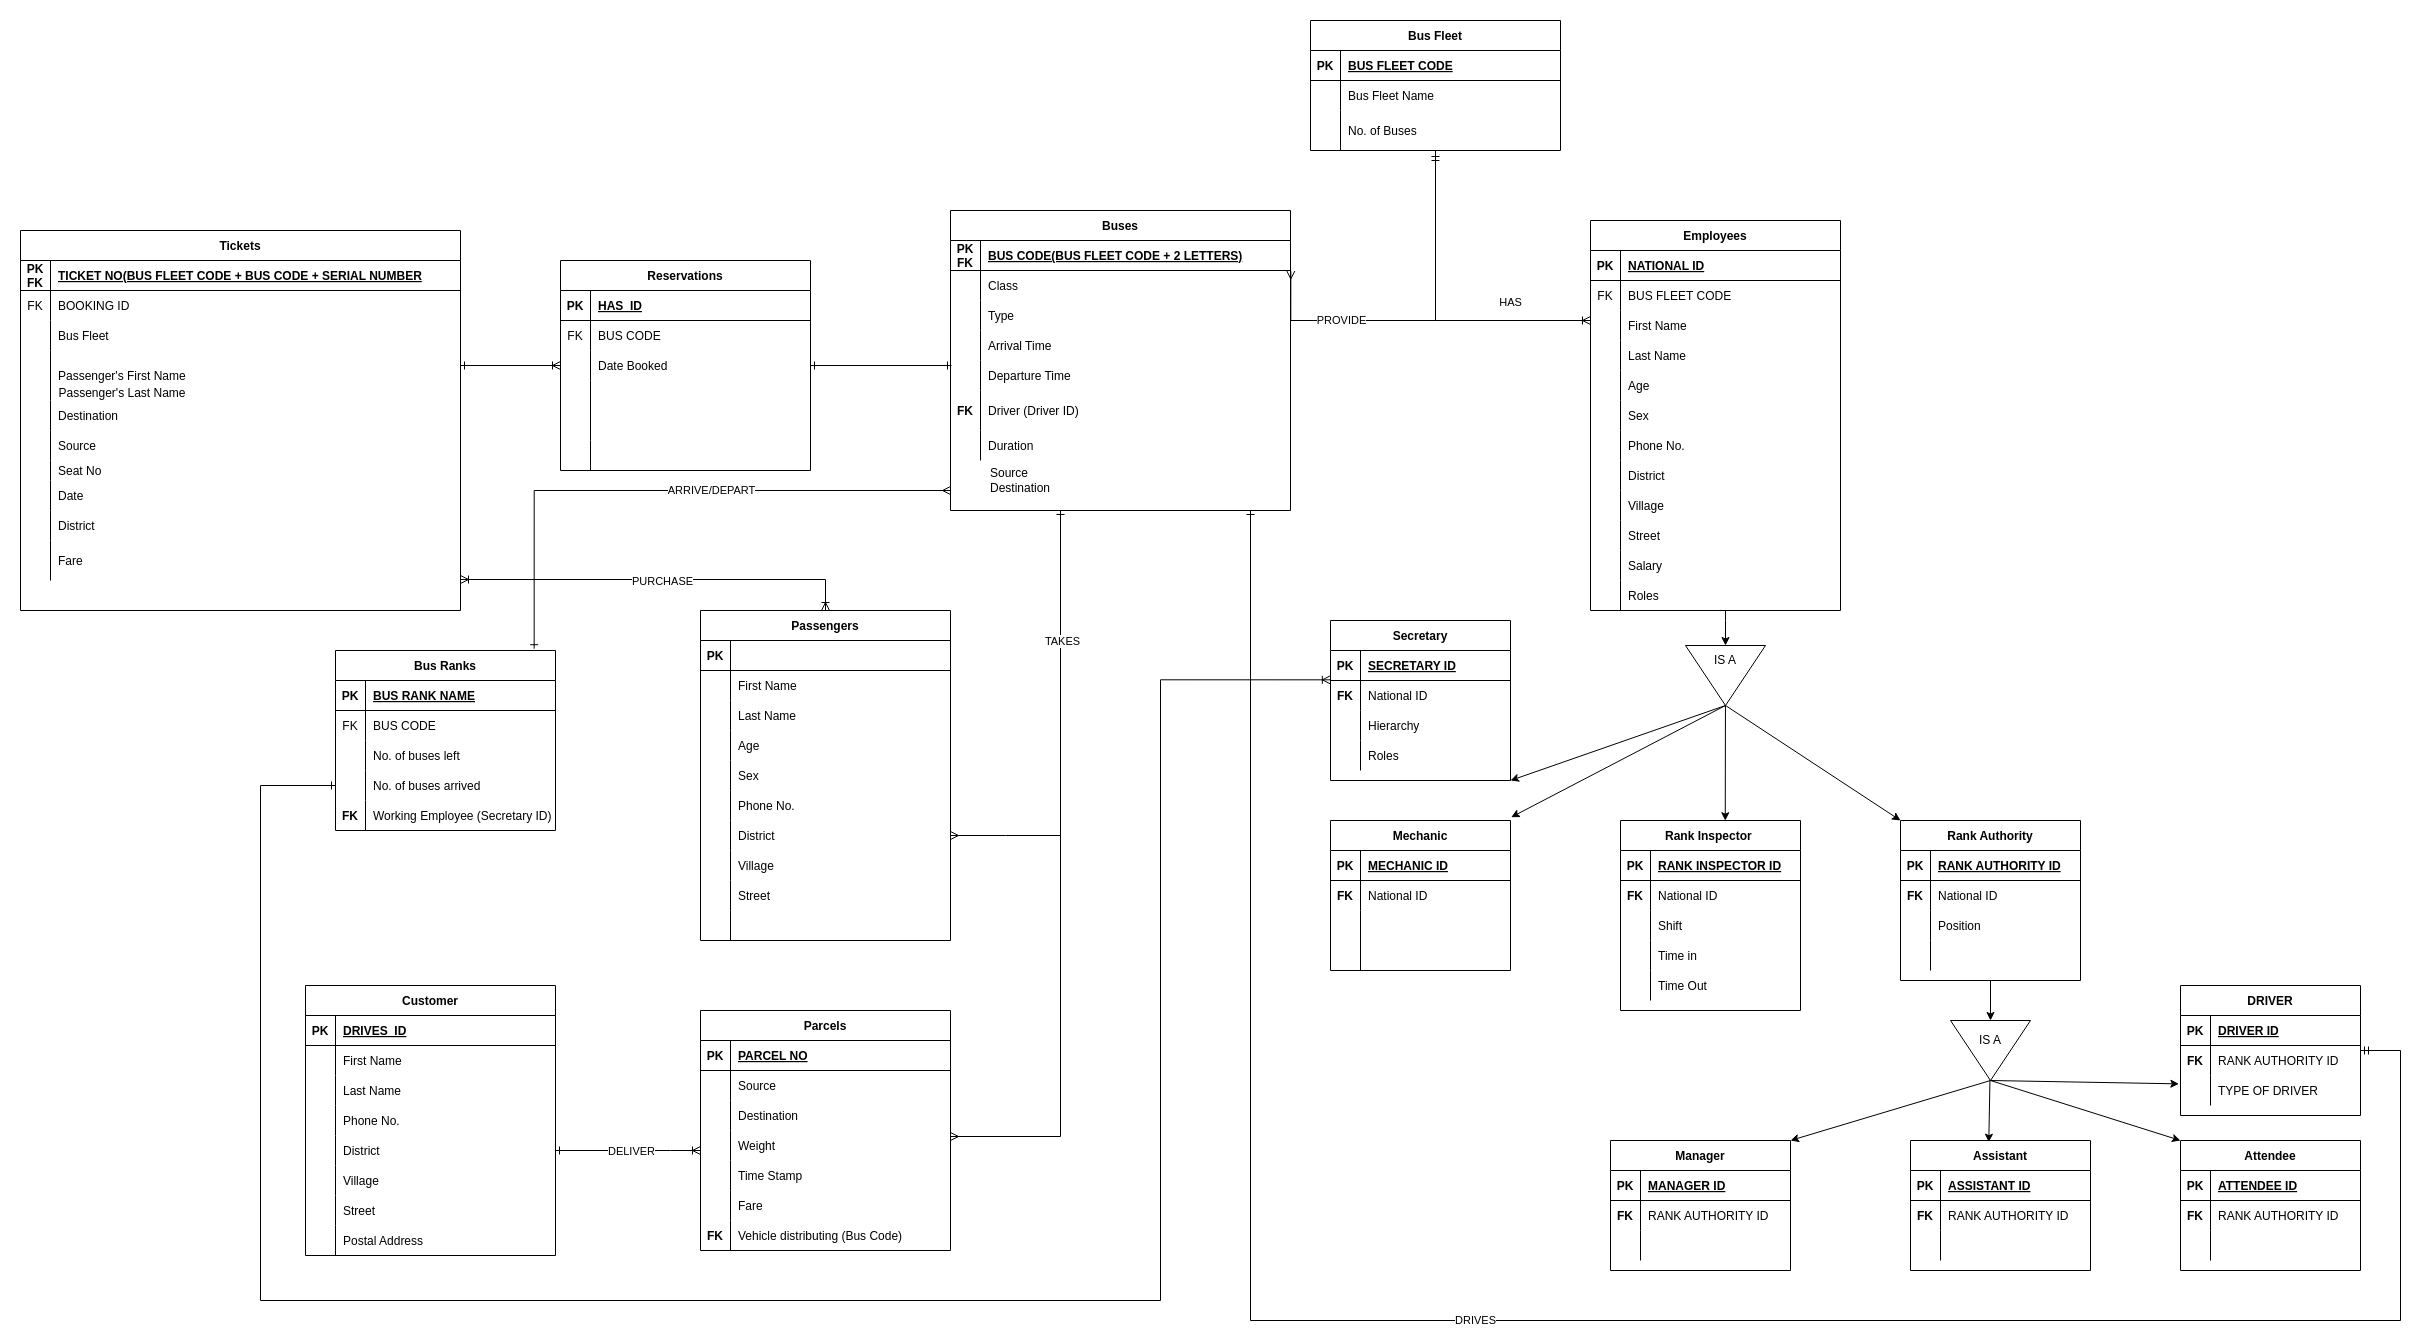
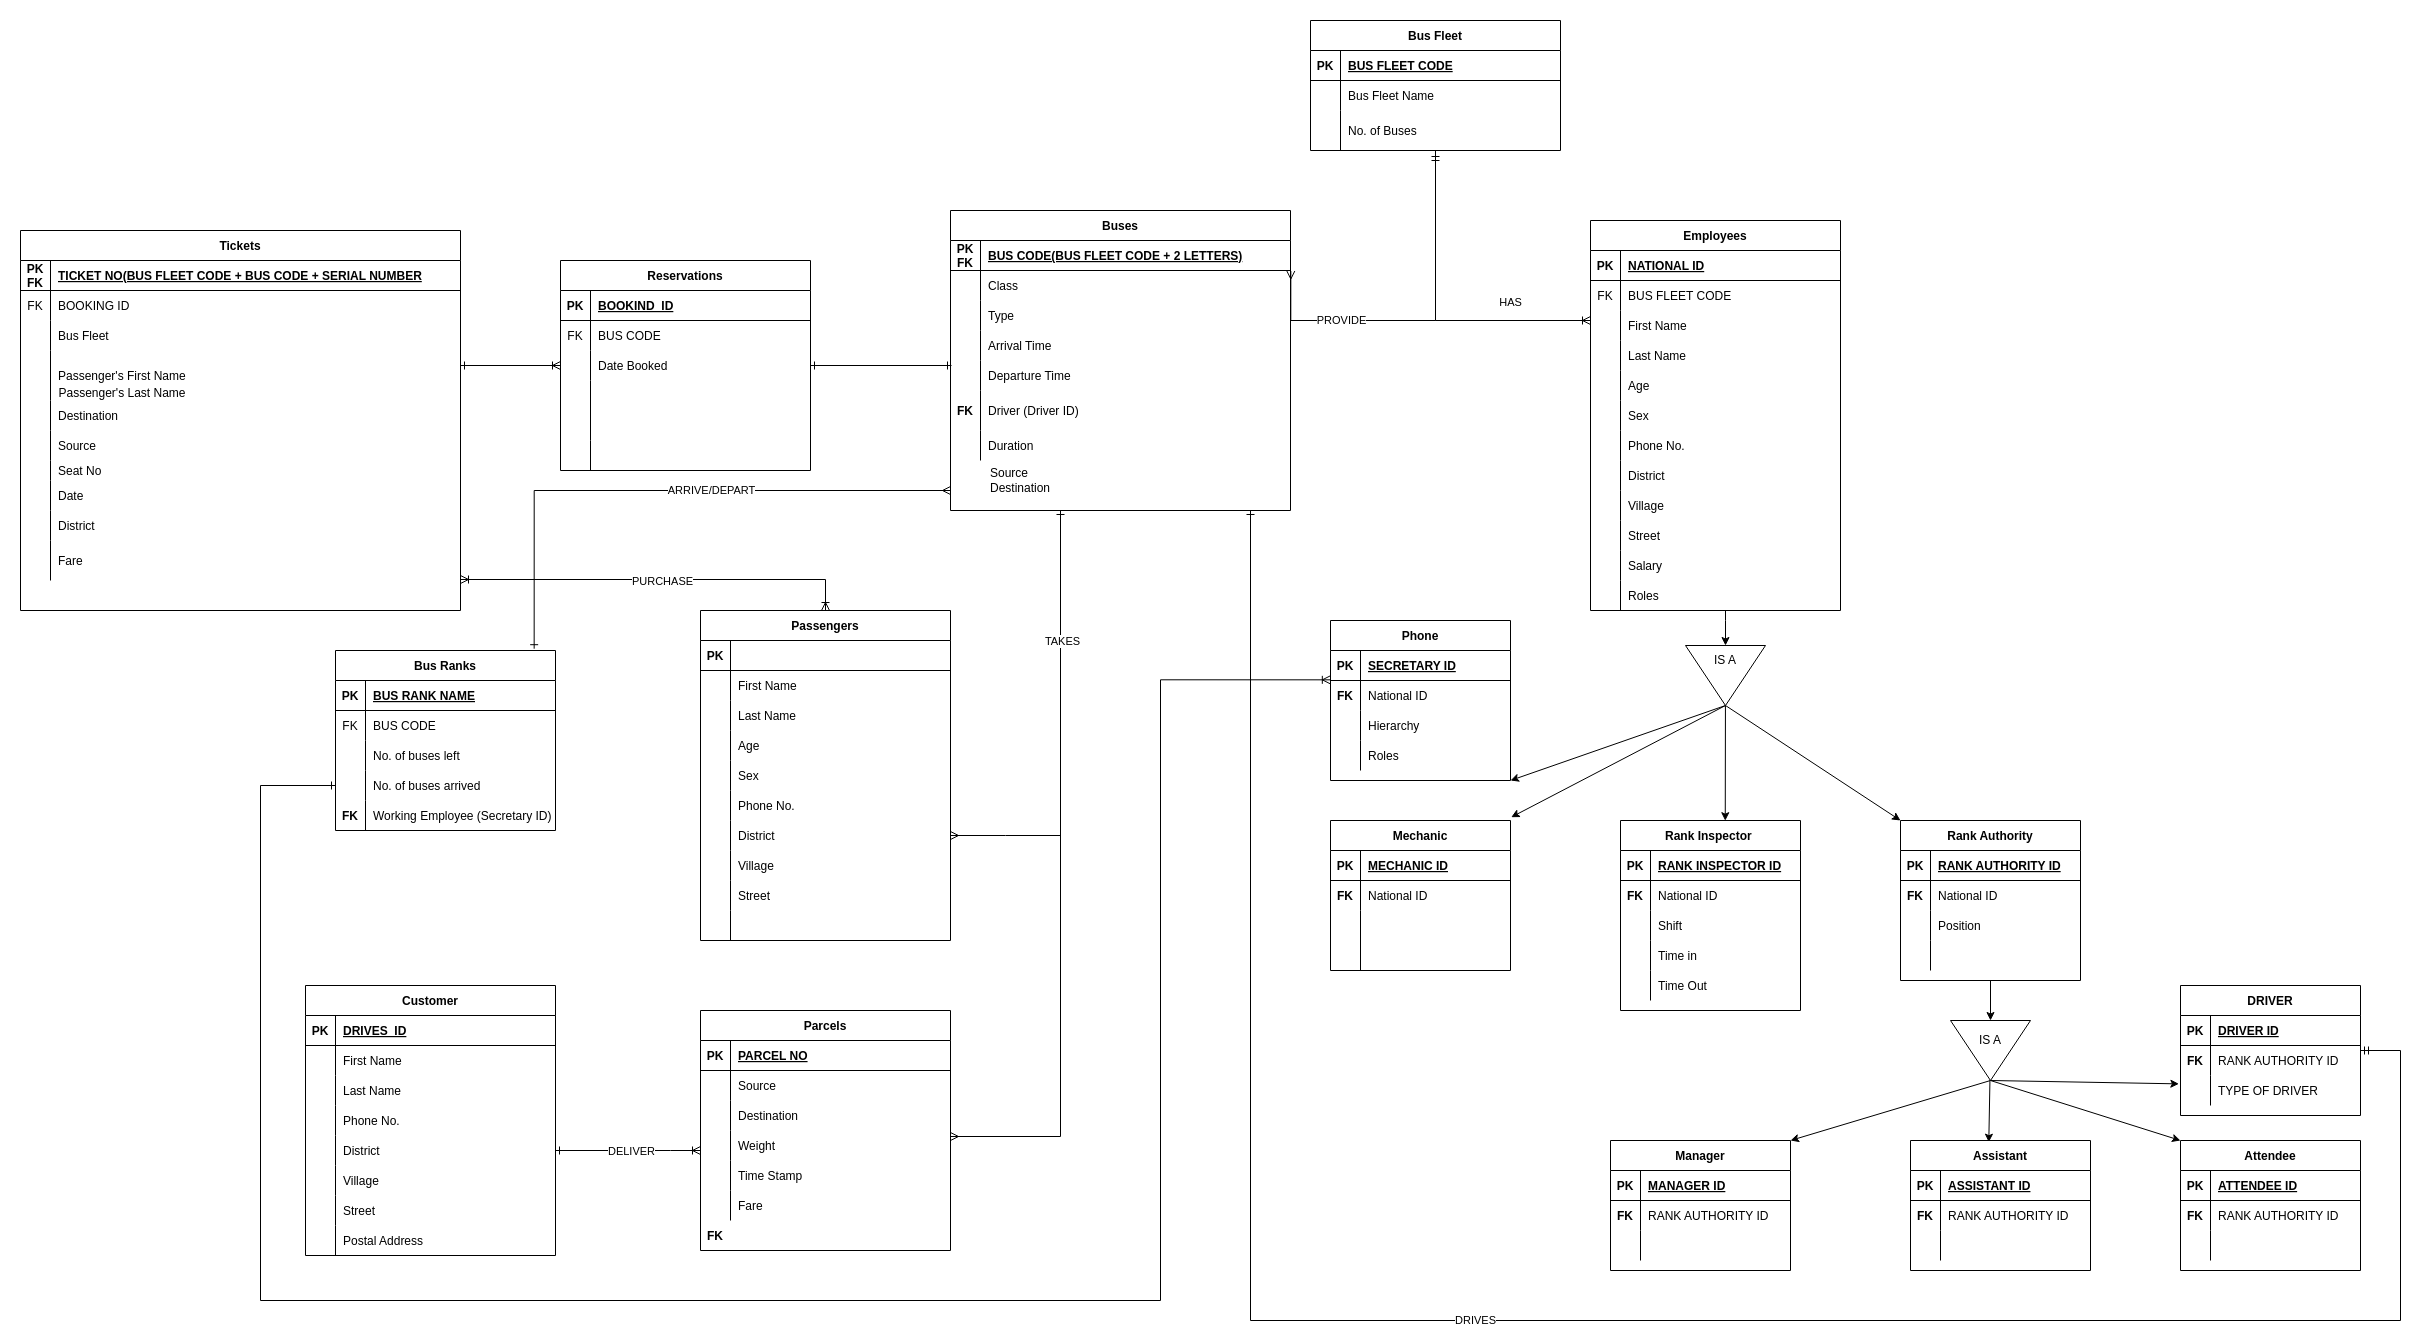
(618, 306) -> (632, 306)
(1420, 636) -> (1420, 636)
(841, 1236) -> none
